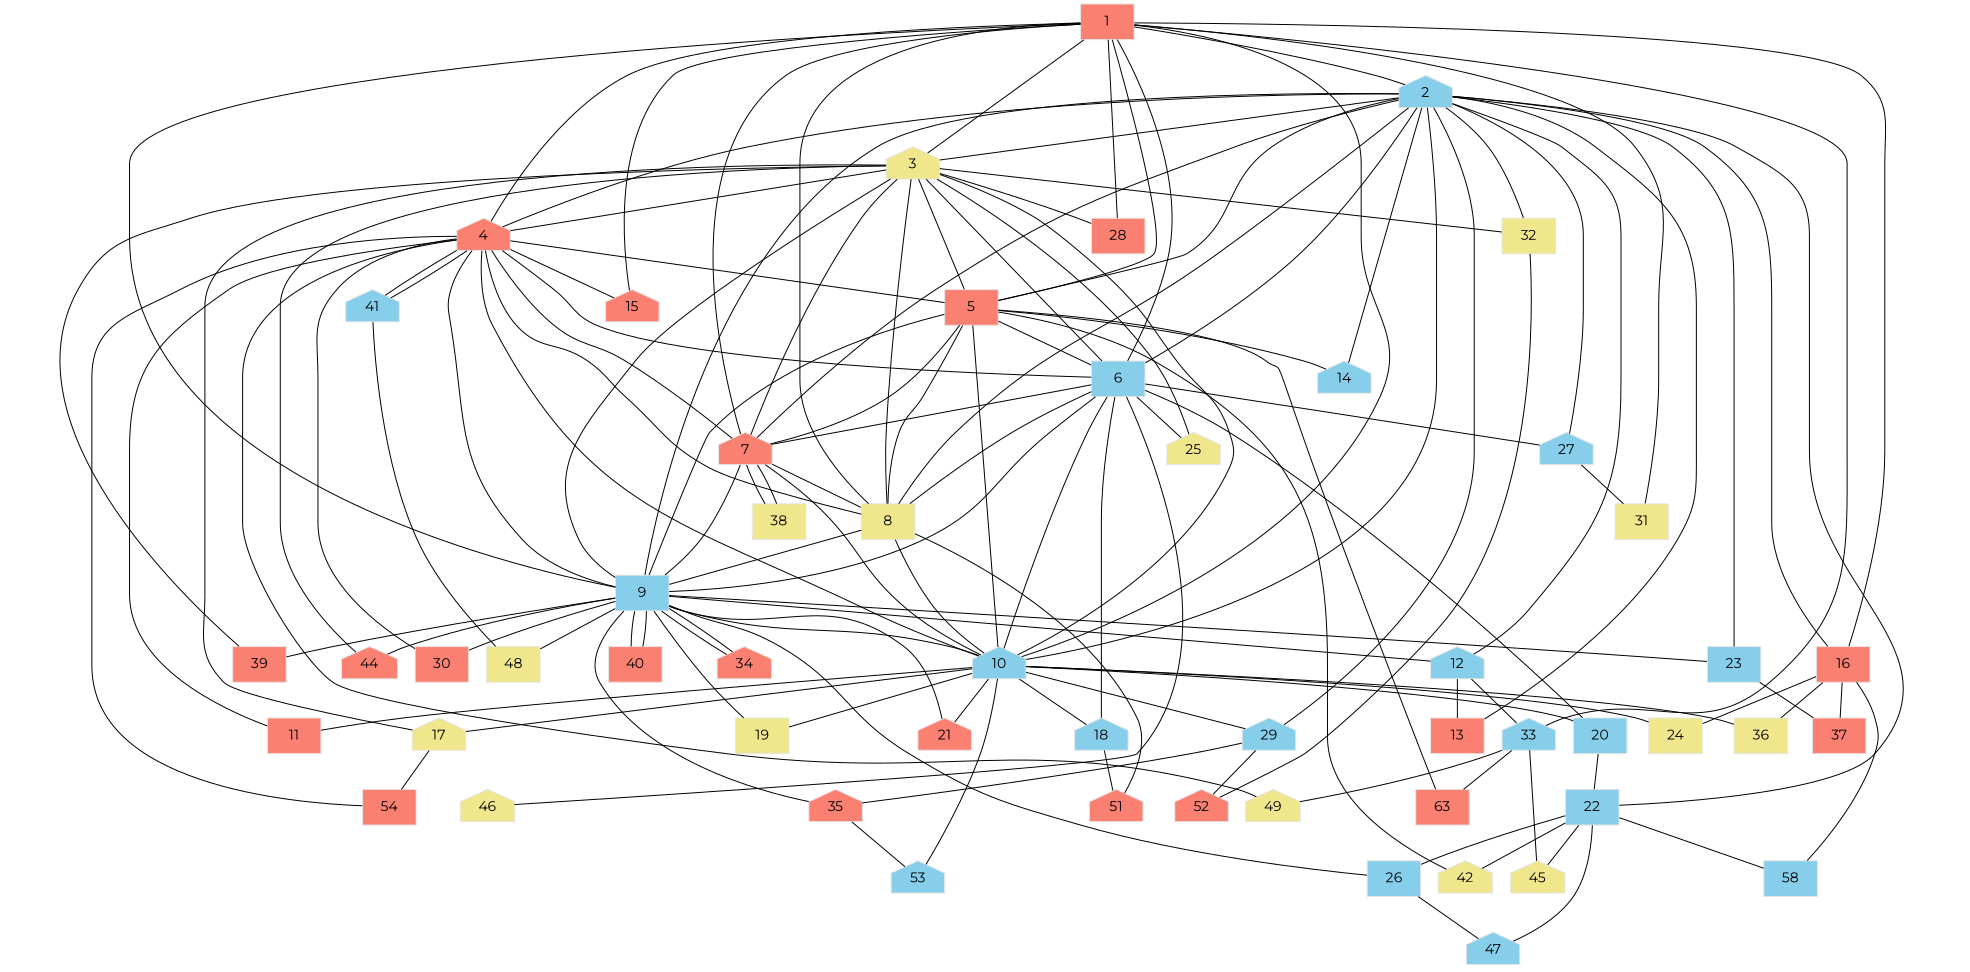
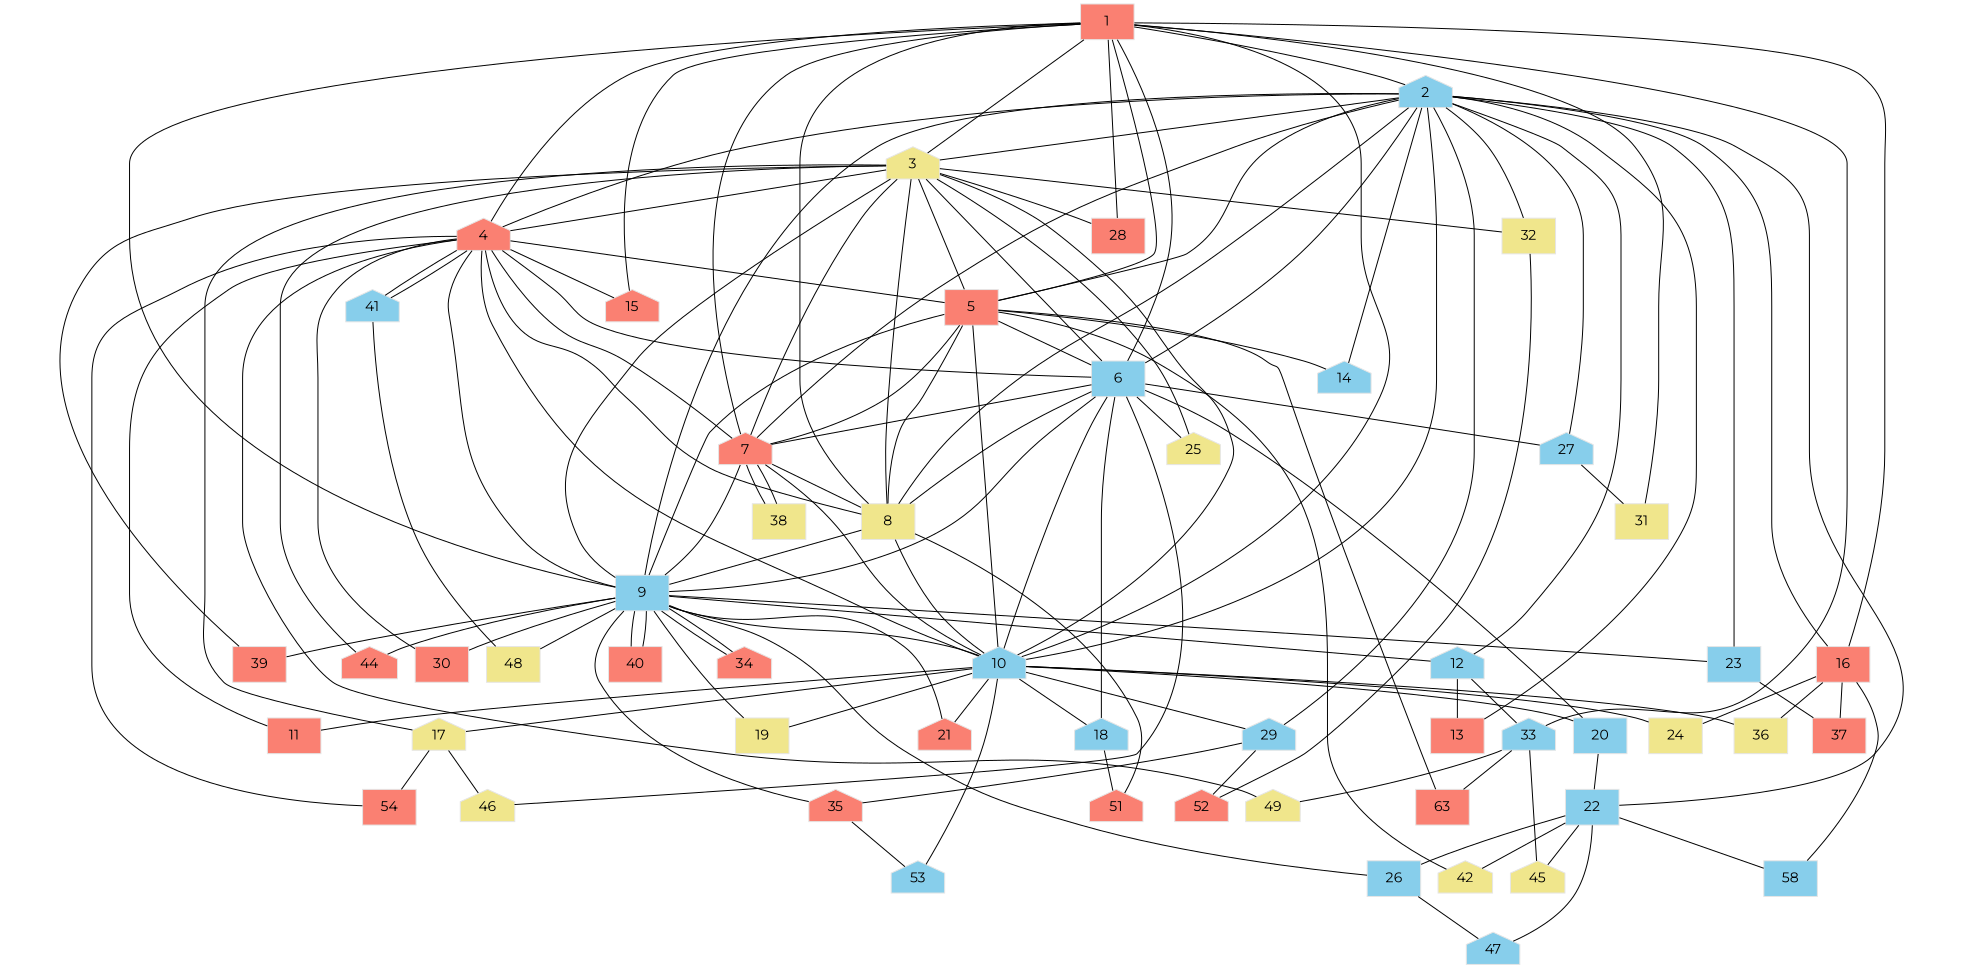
none -> (463, 772)
